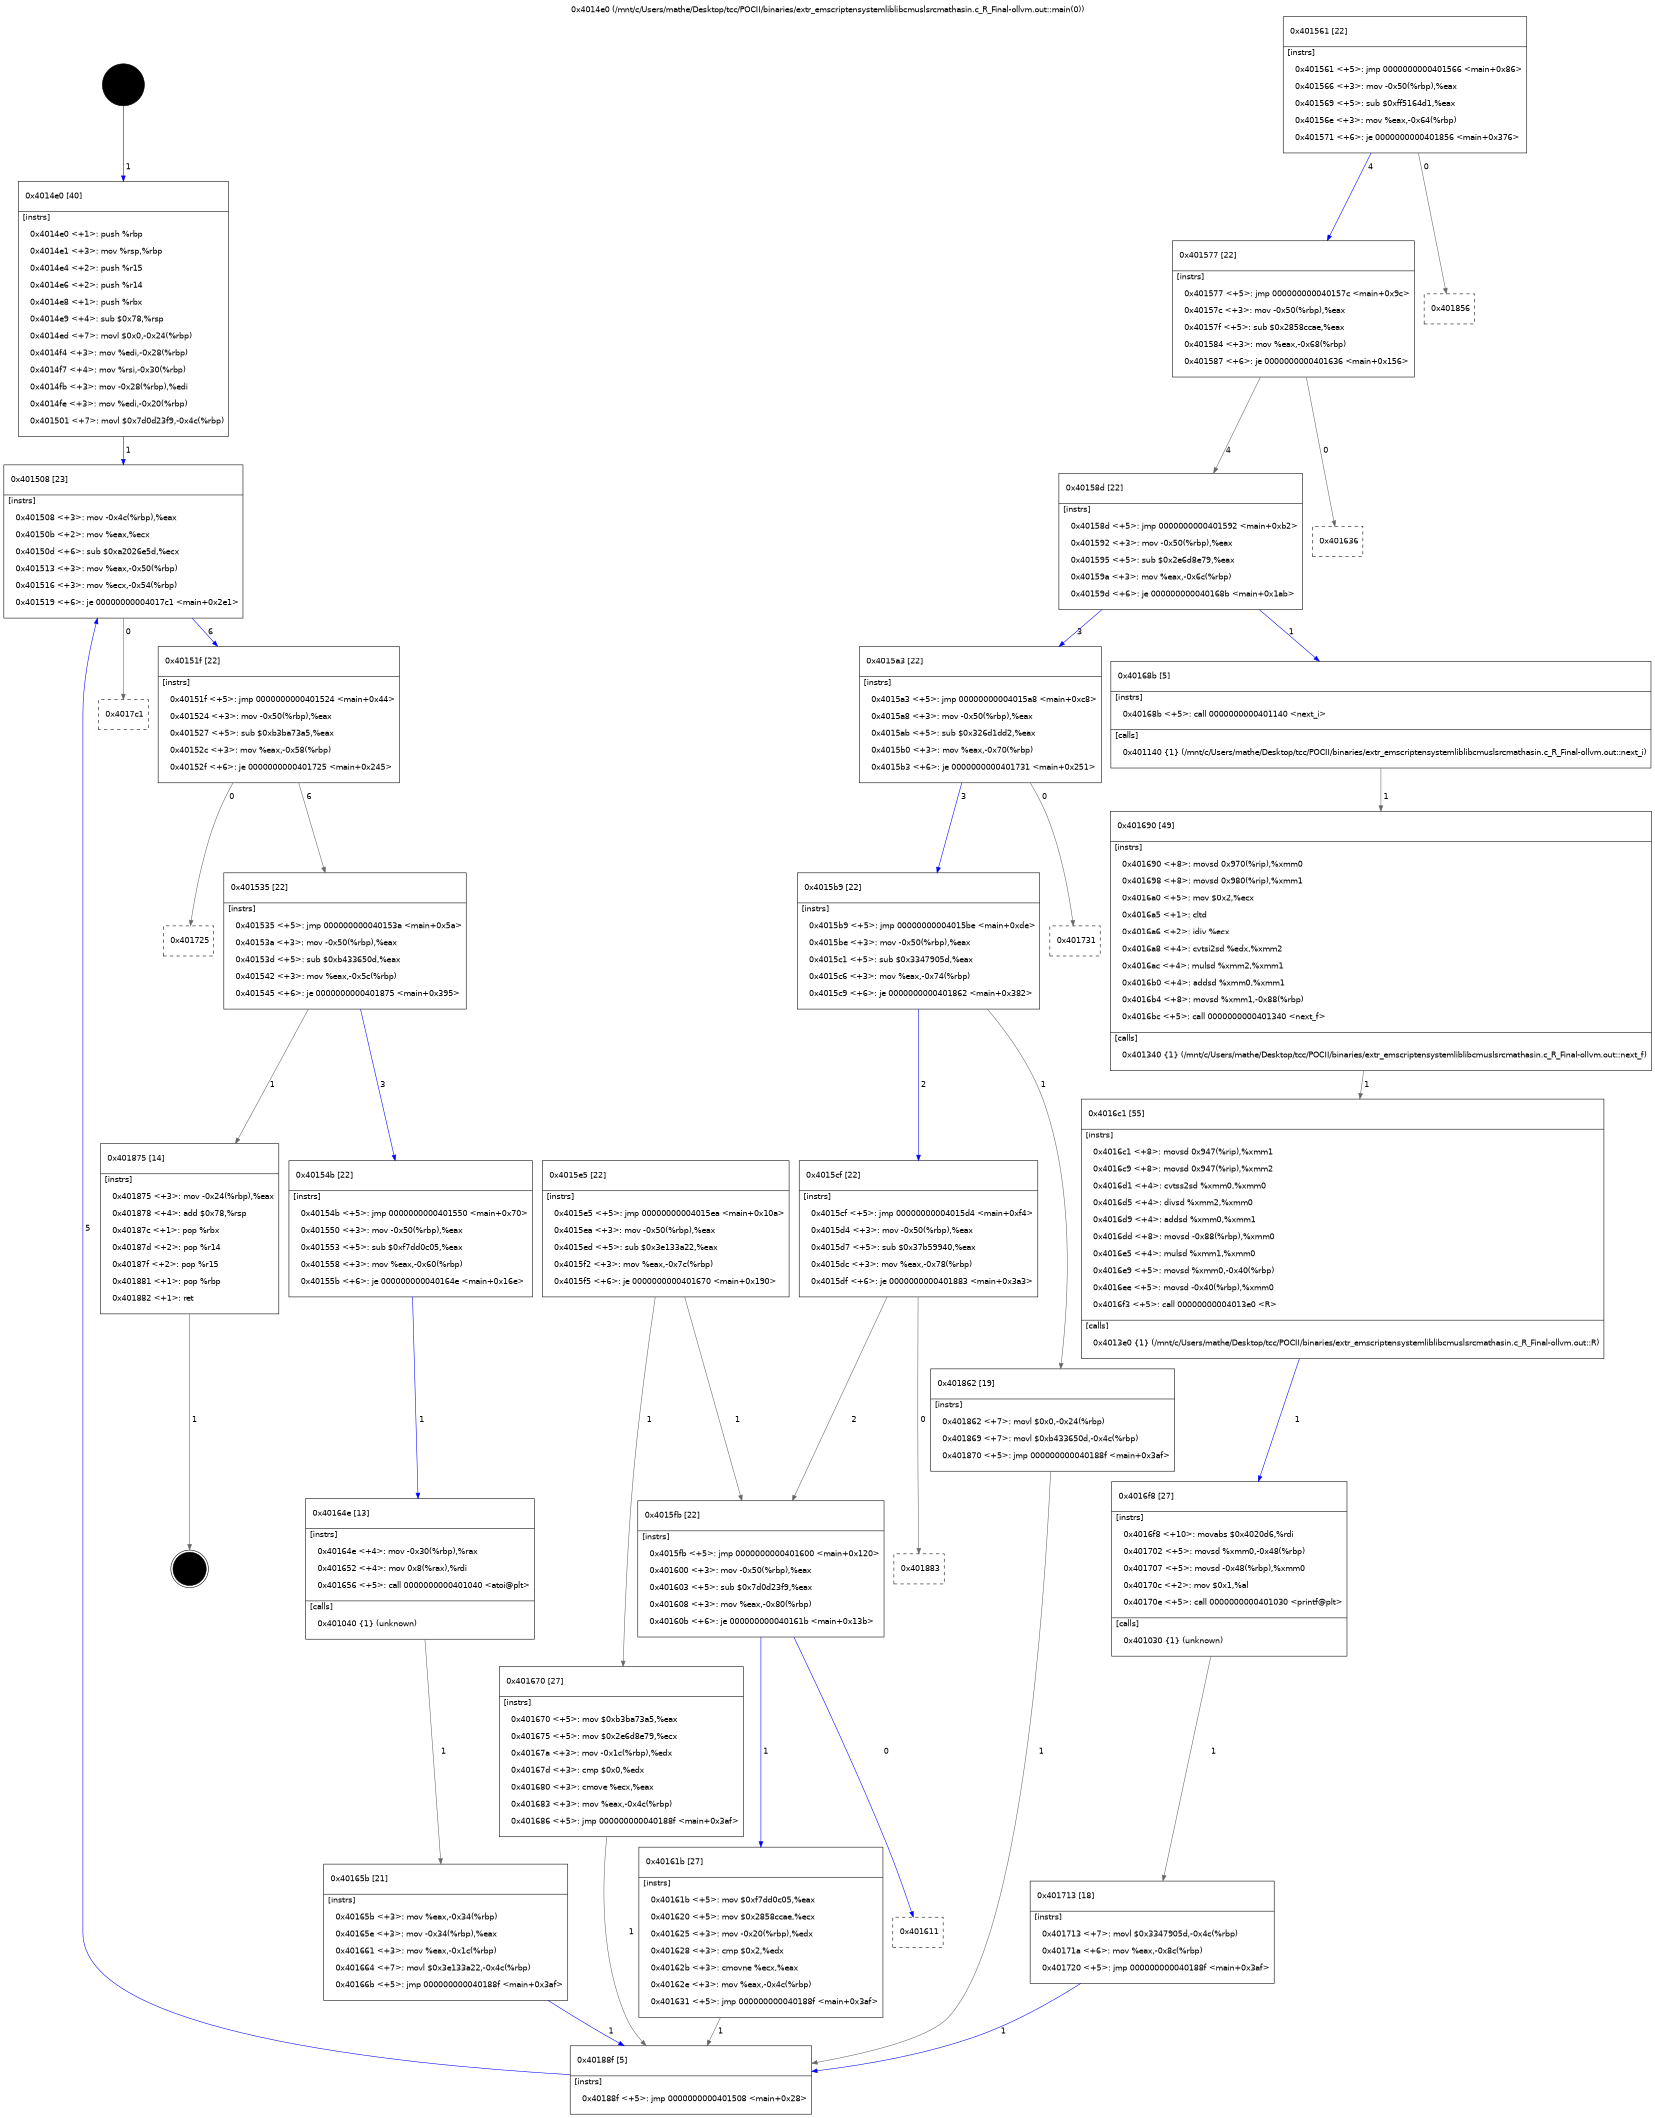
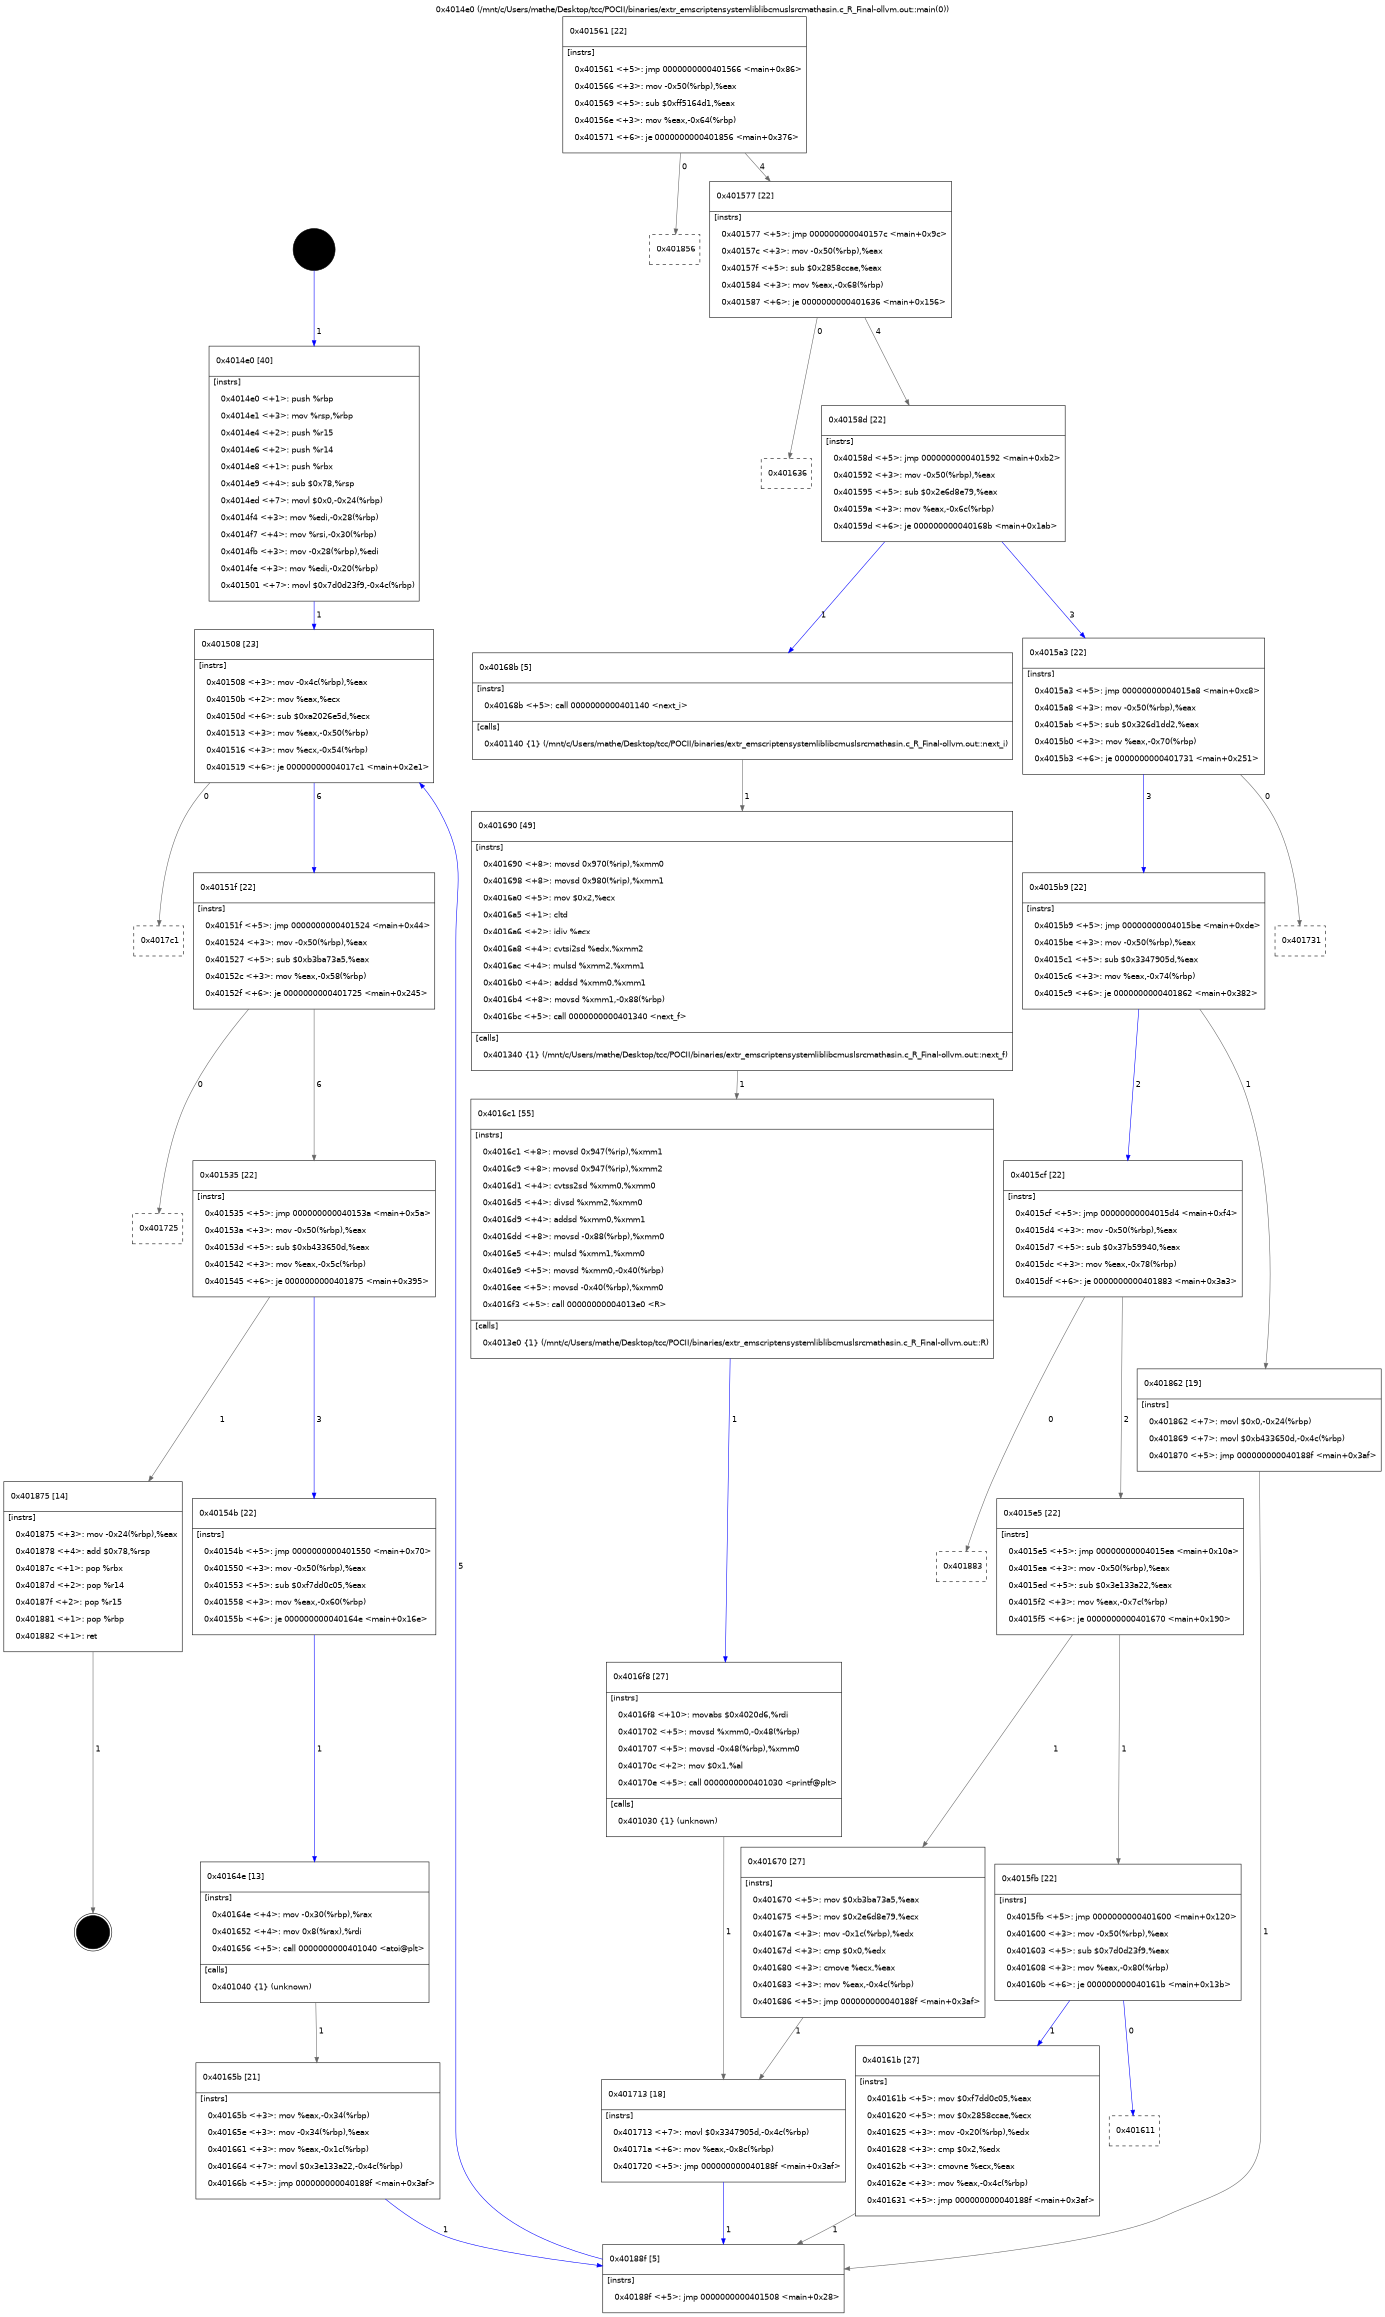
(1350, 194) -> (756, 165)
(841, 1396) -> (1122, 1395)
(607, 1943) -> (783, 2046)
